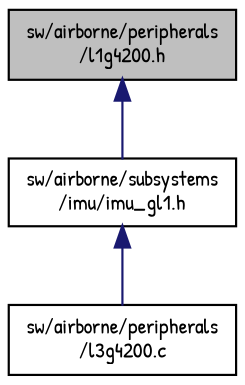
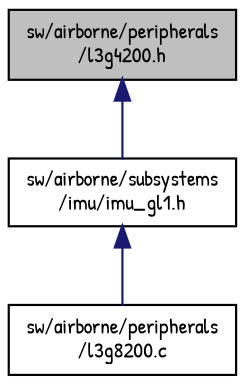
(122, 45) -> (122, 45)
(122, 340) -> (122, 340)
